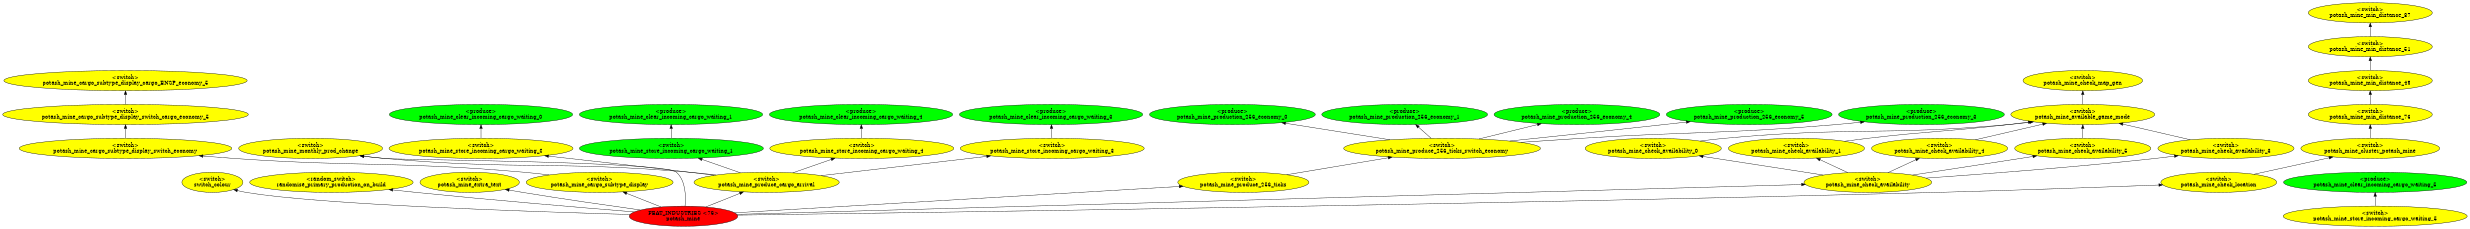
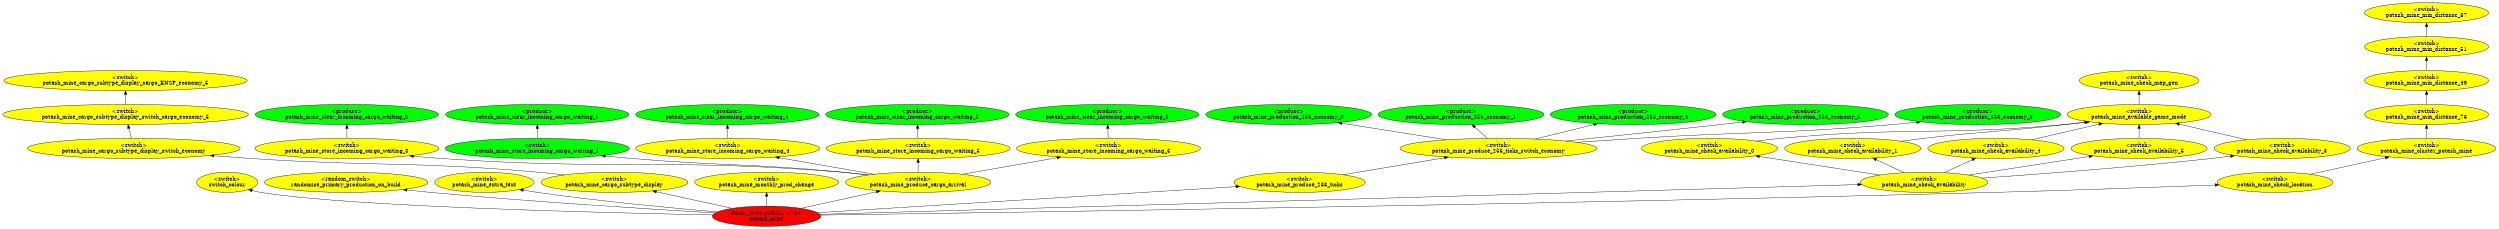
(540, 166) -> (918, 167)
